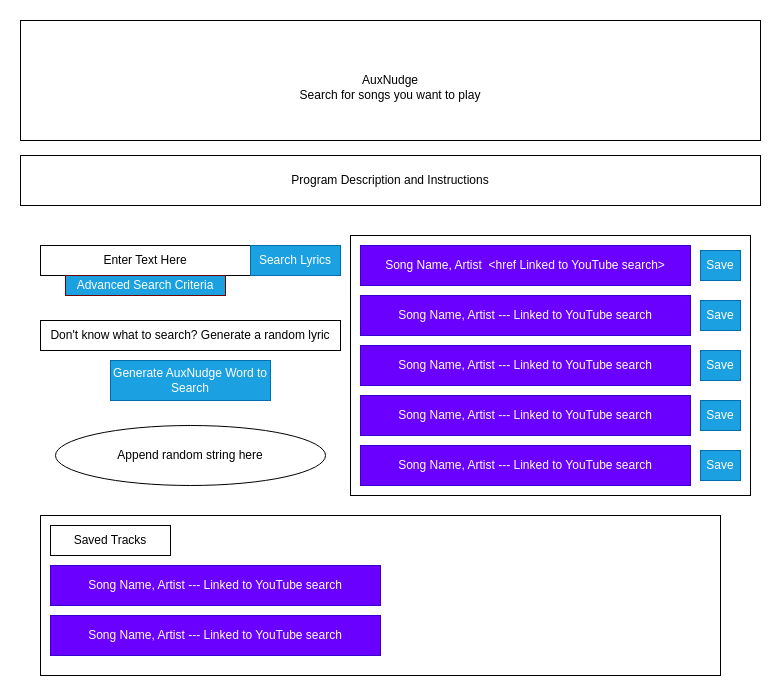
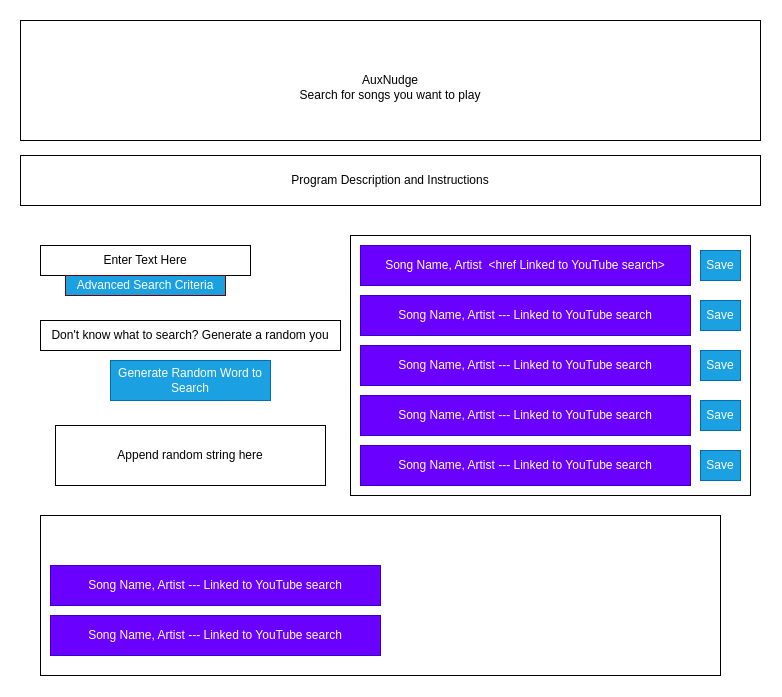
(296, 261) -> none
(191, 336) -> (191, 336)
(191, 381) -> (191, 381)
(191, 456) -> (191, 456)
(111, 541) -> none
